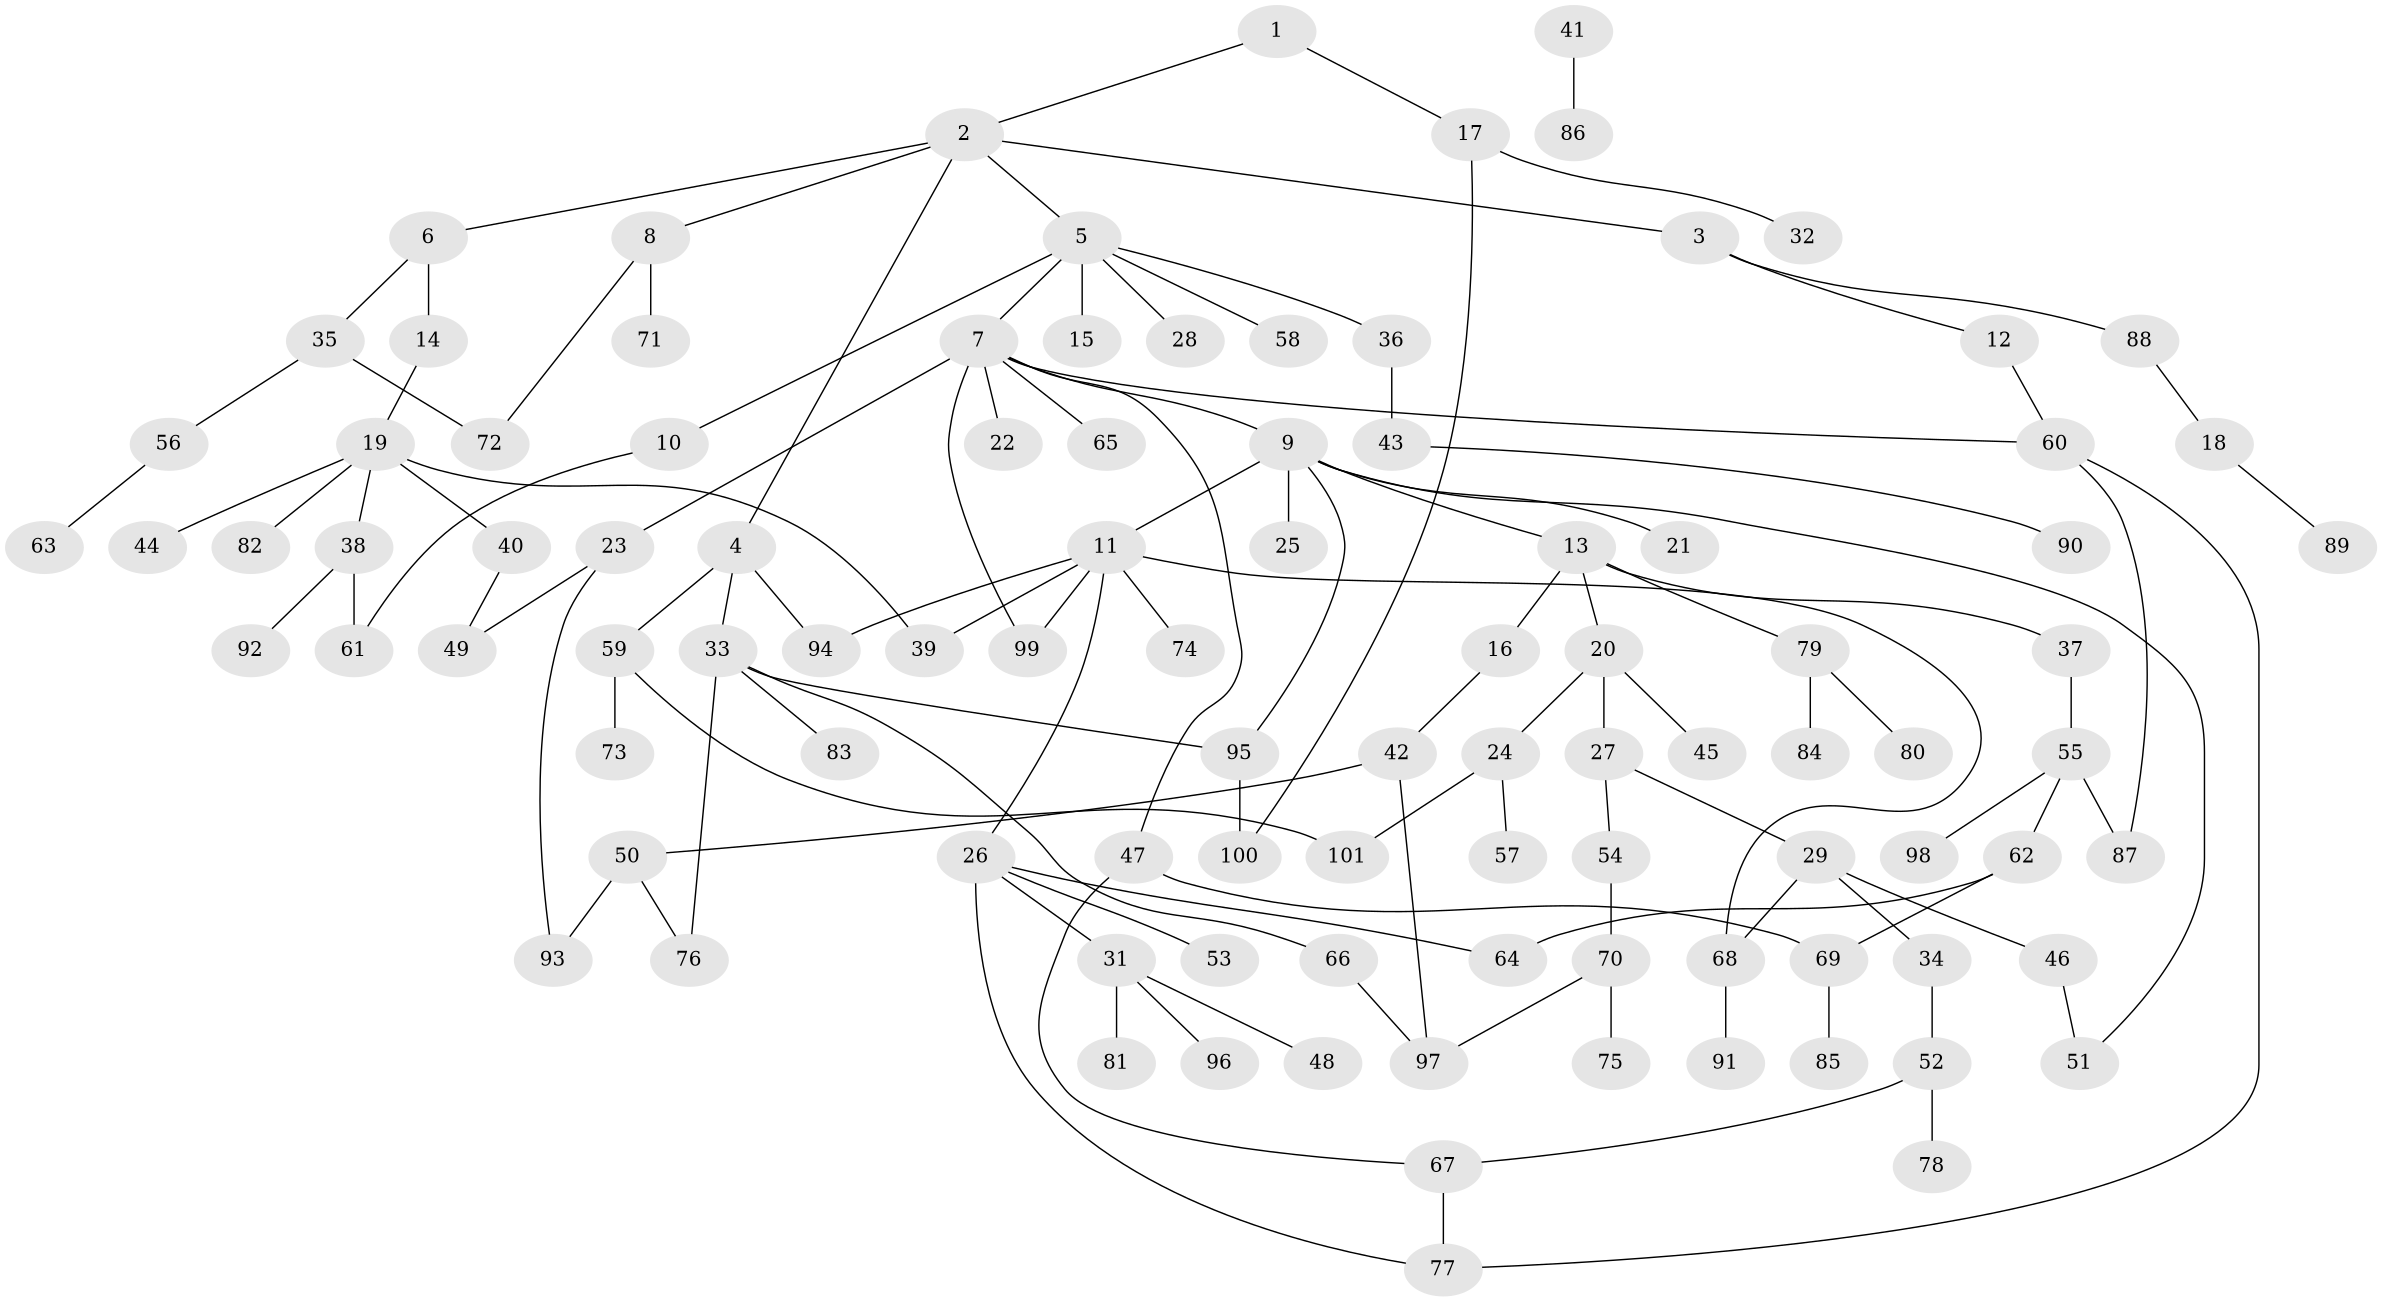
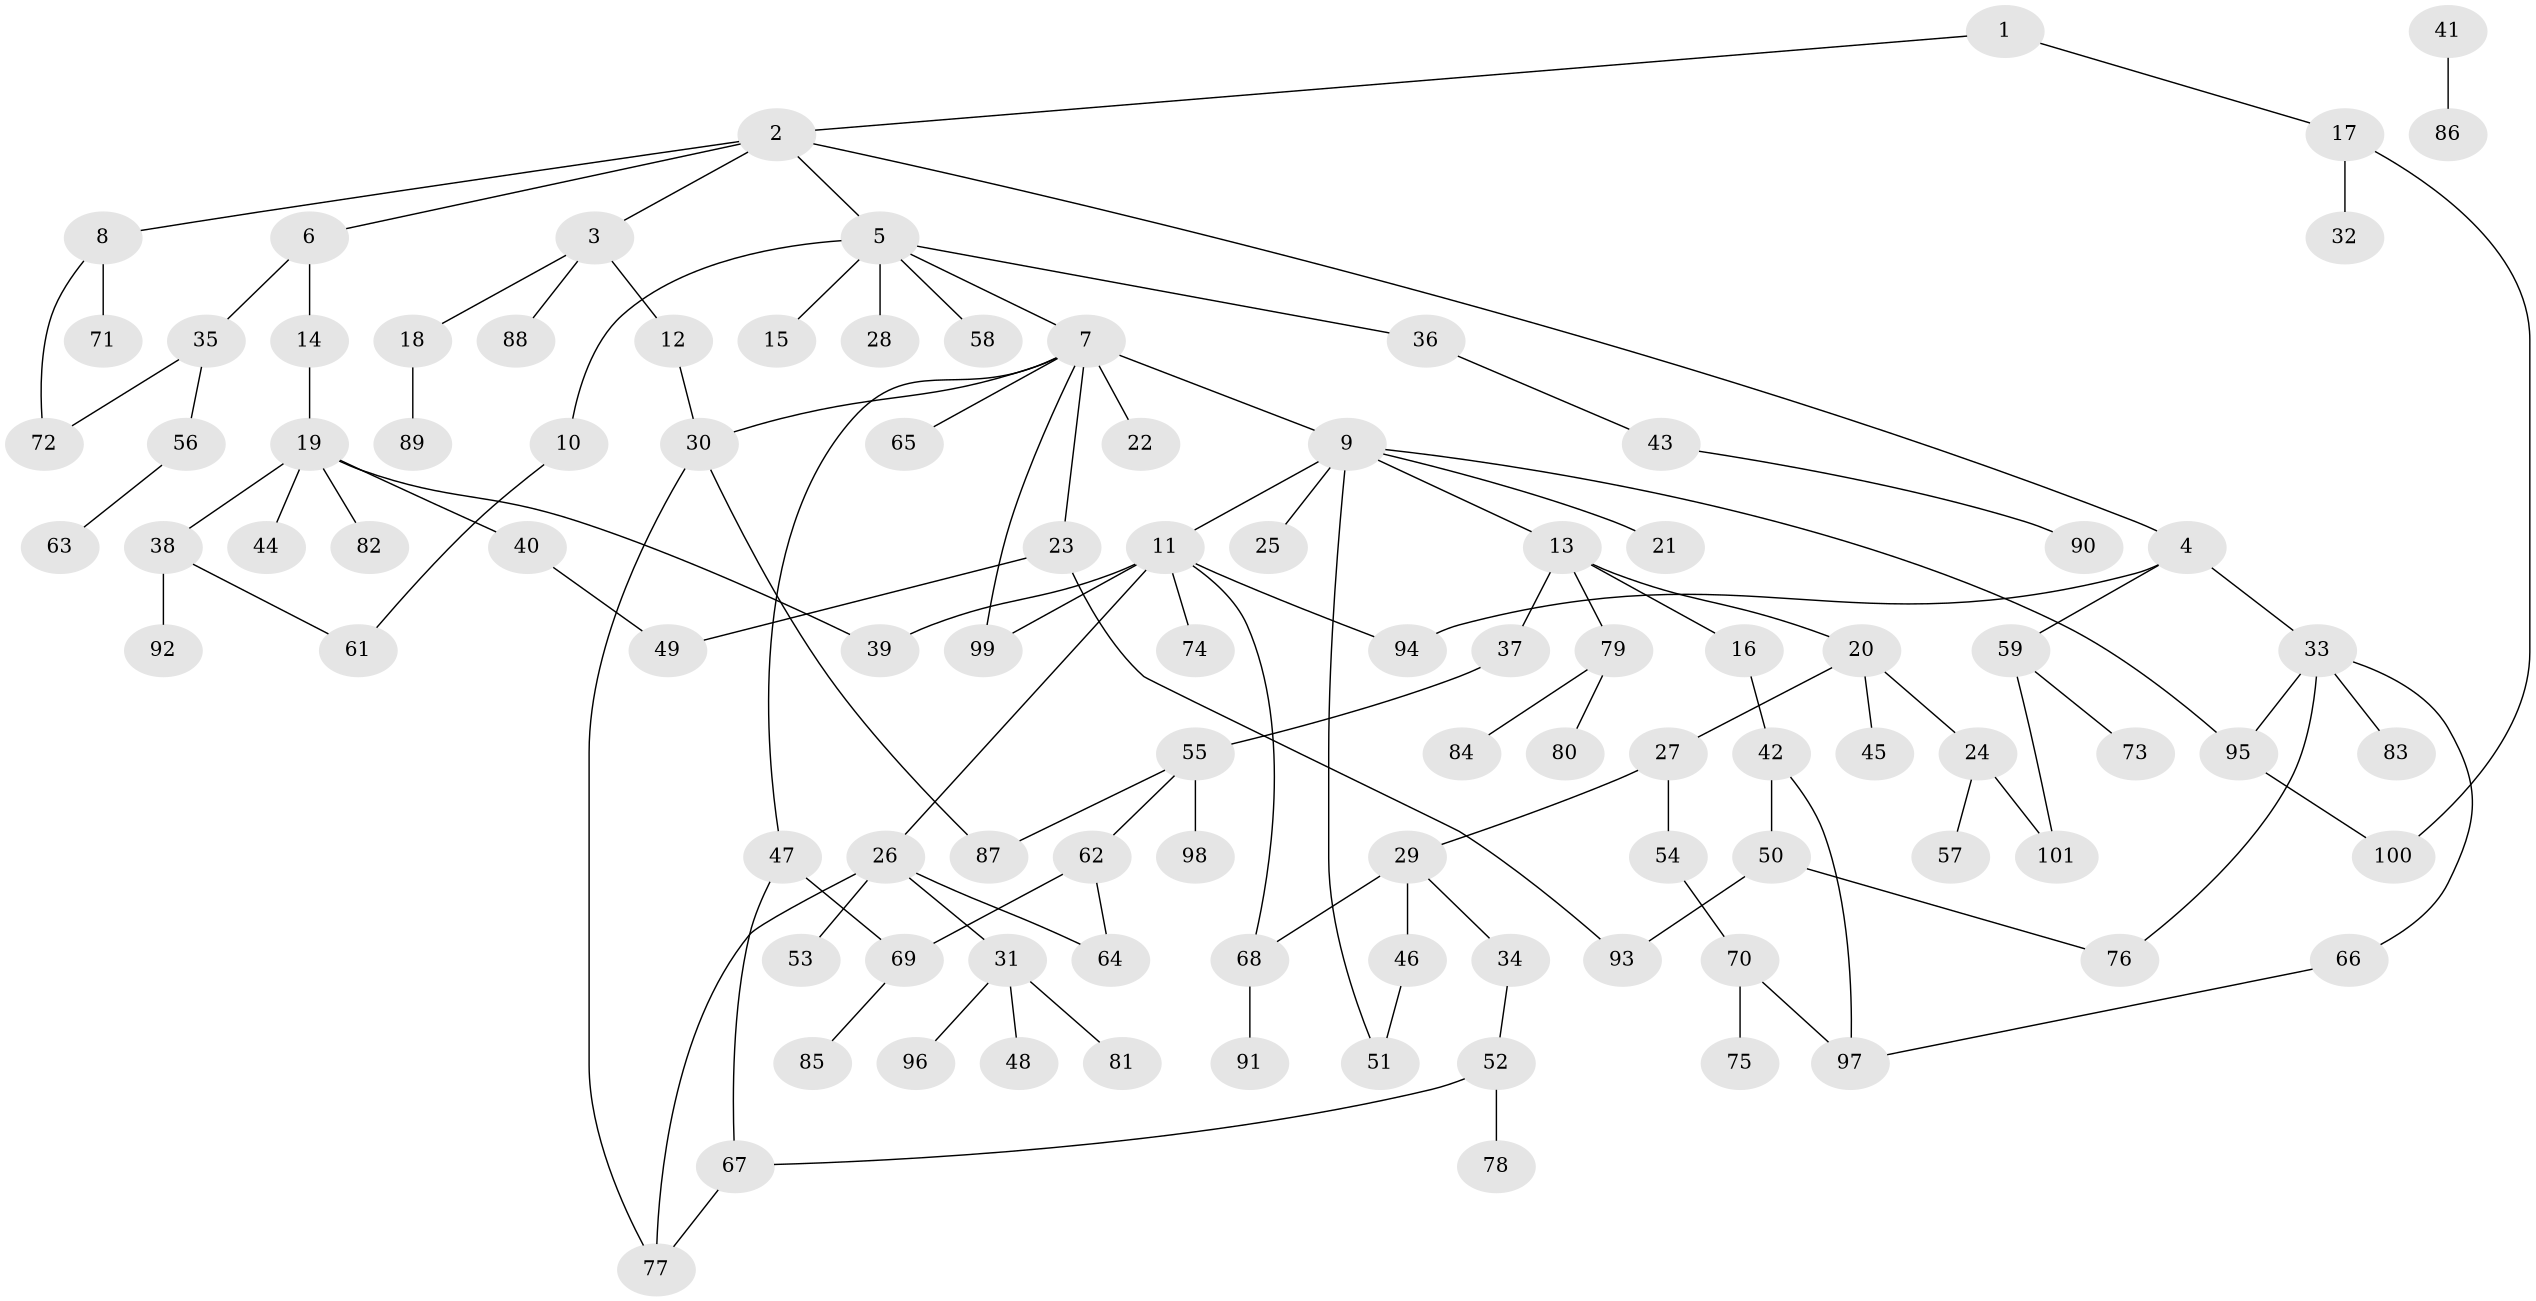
(2177, 393) -> (504, 289)
(2055, 444) -> (699, 444)
